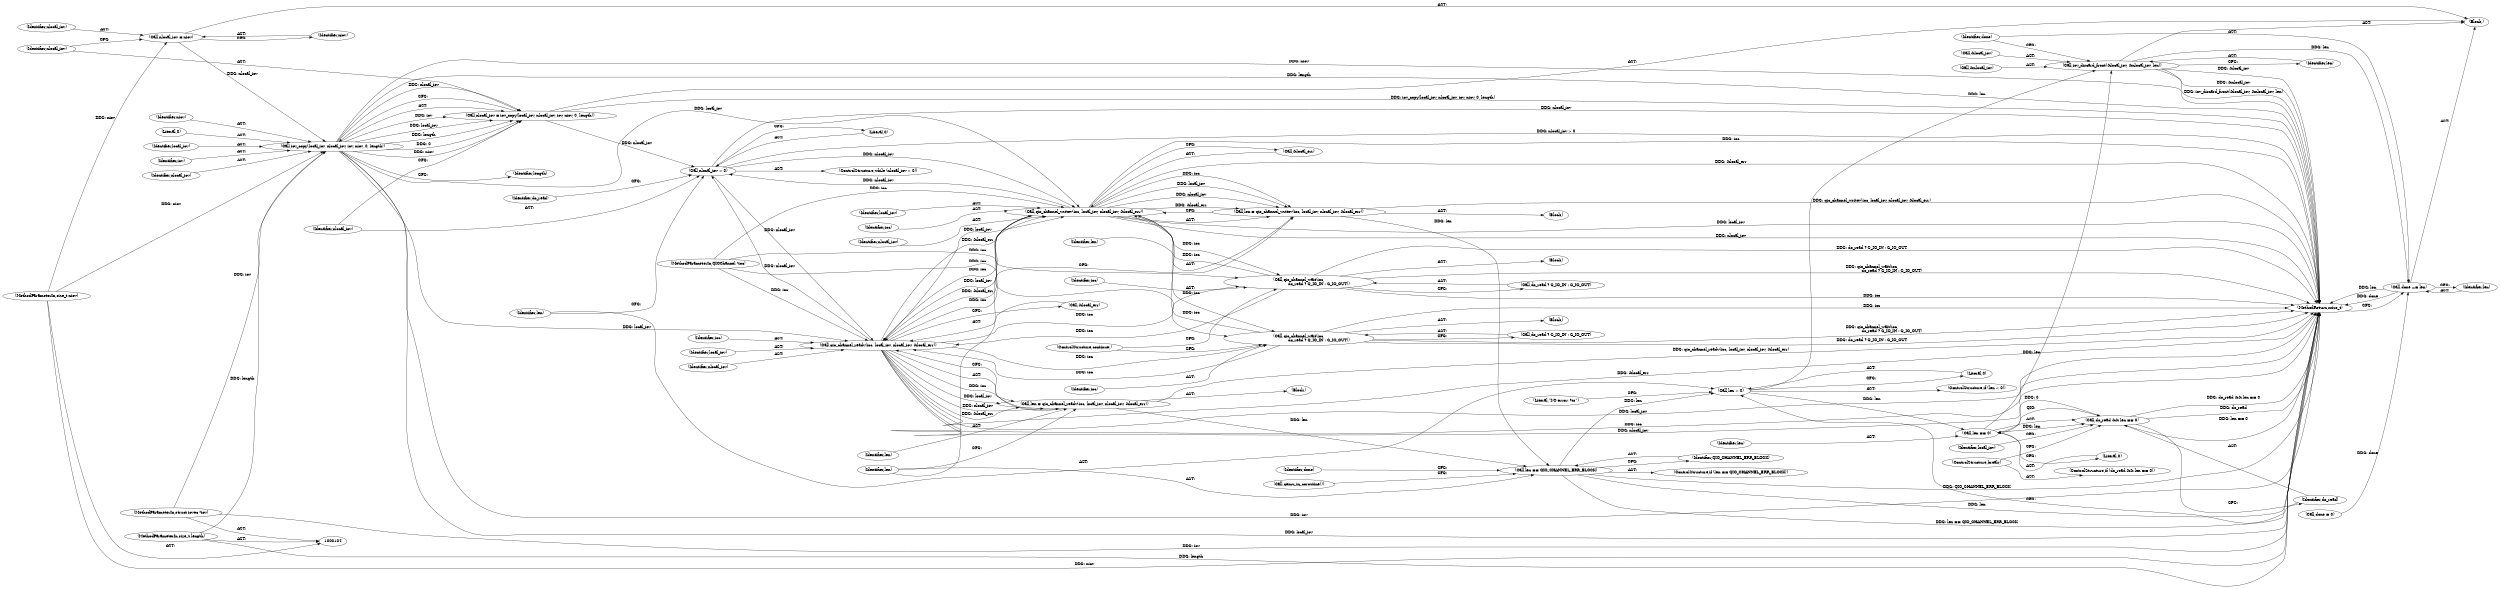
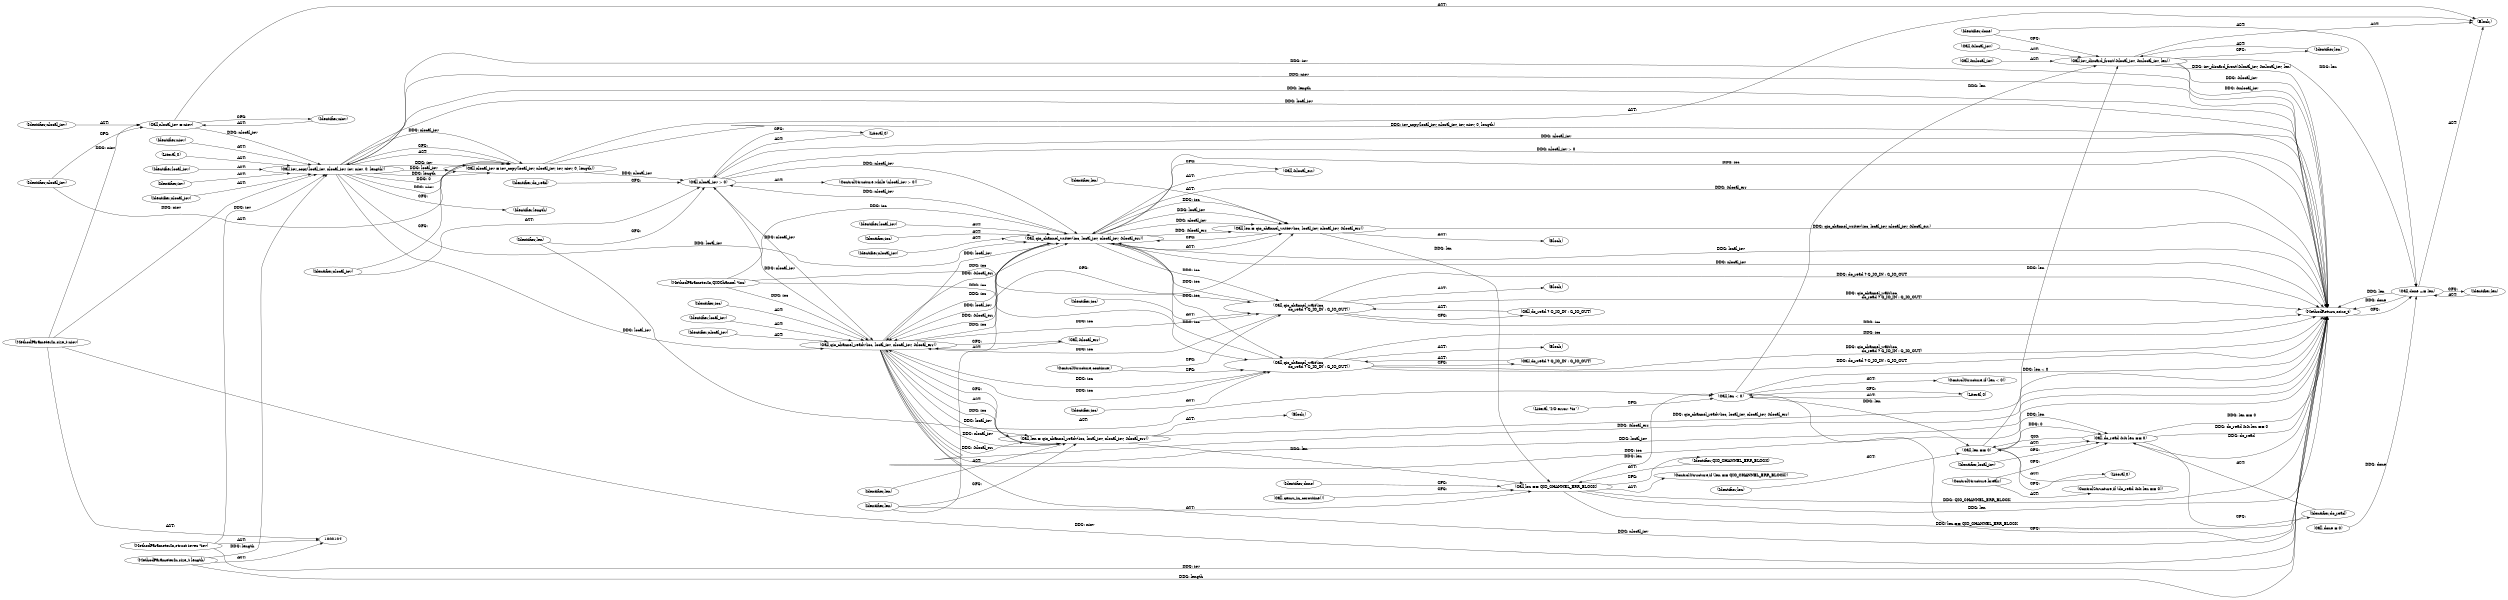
none -> (2043, 372)
